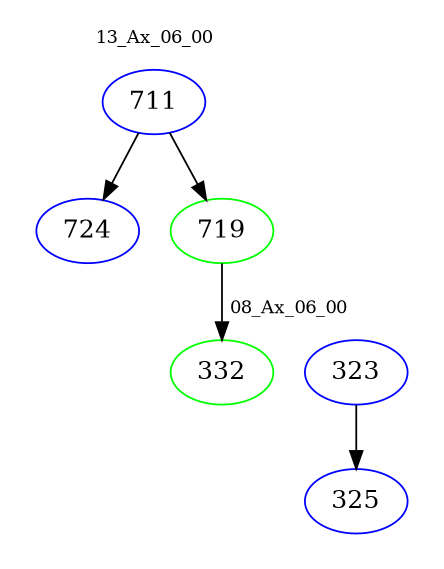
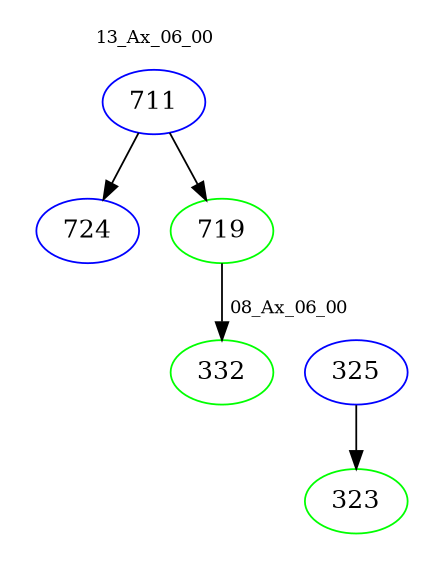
(356, 372) -> (356, 501)
(356, 428) -> (356, 428)
